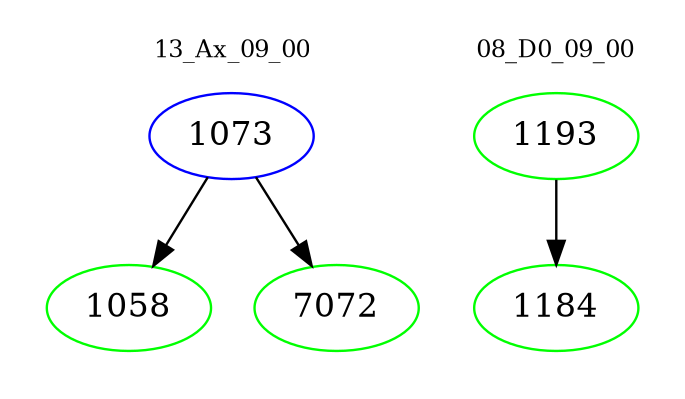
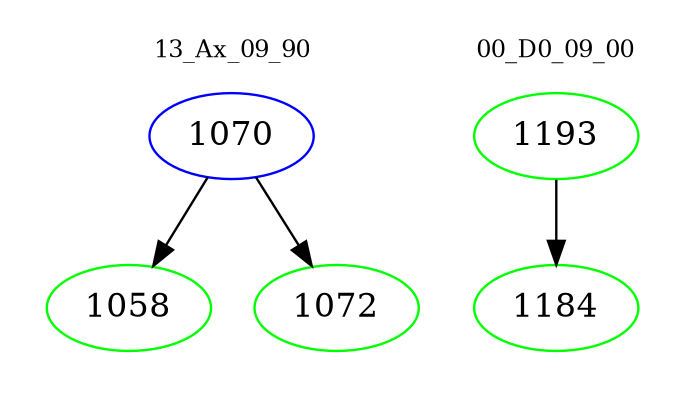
(233, 51) -> (233, 51)
(556, 51) -> (556, 51)
(232, 136) -> (232, 136)
(337, 308) -> (337, 308)
